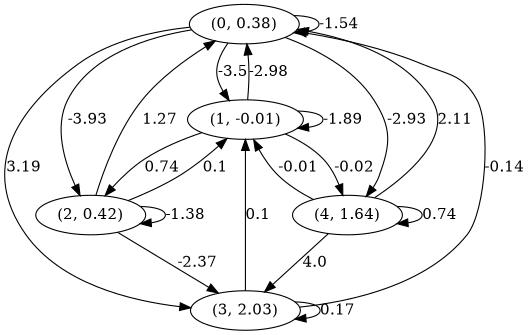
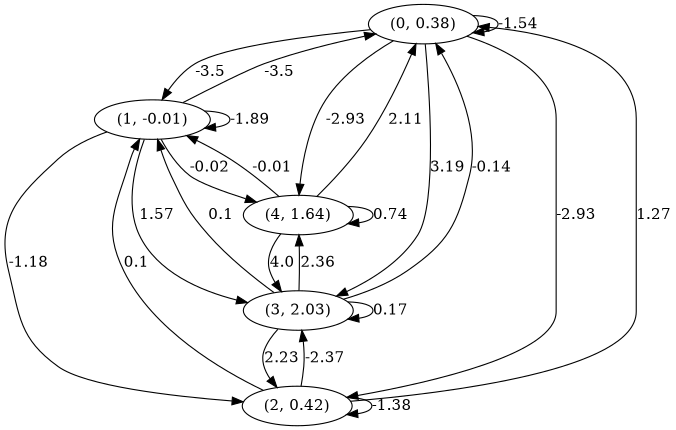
(269, 72) -> (280, 72)
(88, 120) -> (576, 215)
(162, 167) -> (29, 263)
none -> (145, 245)
none -> (299, 268)
none -> (264, 353)
